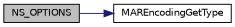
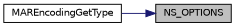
(92, 13) -> (134, 13)
